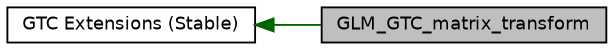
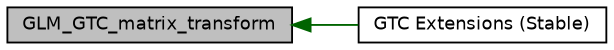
(298, 25) -> (335, 25)
